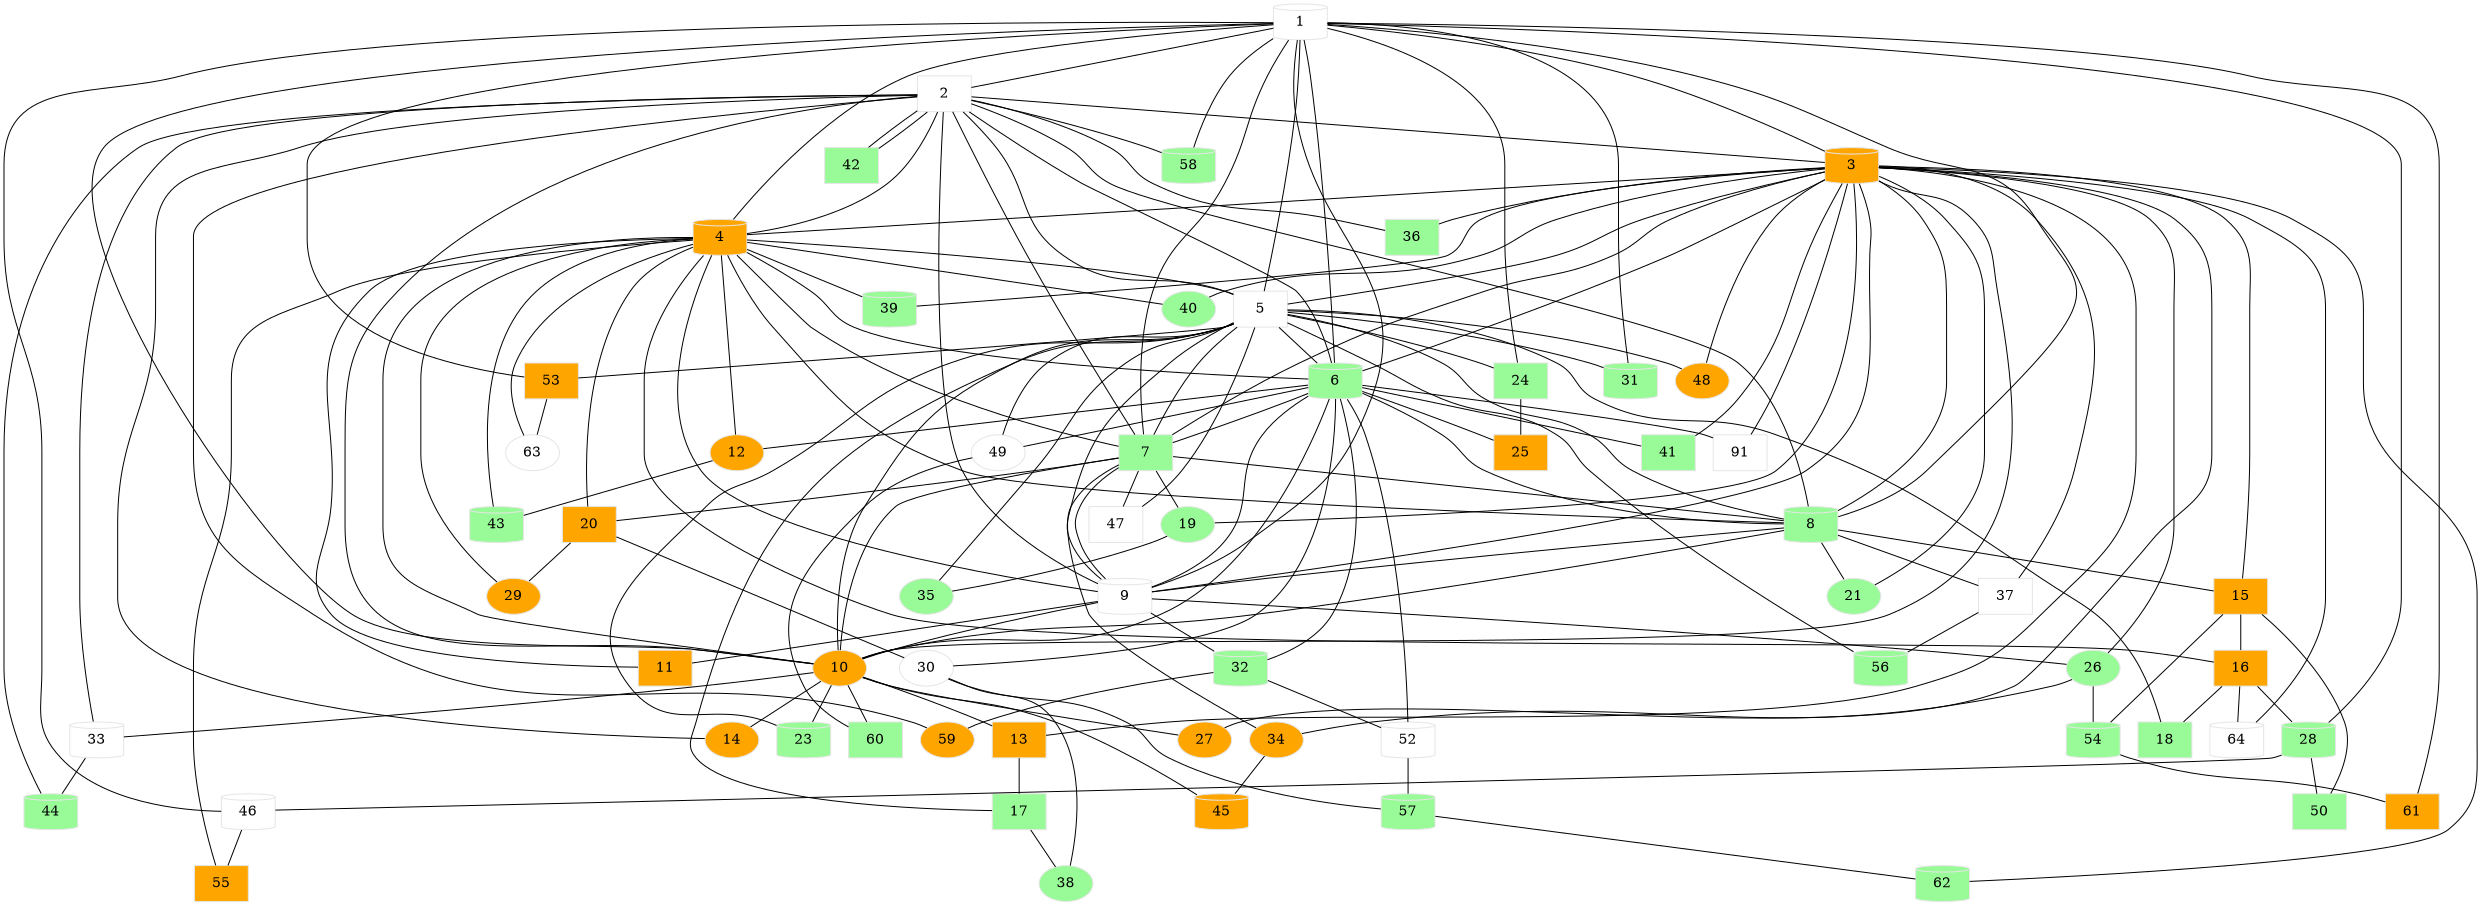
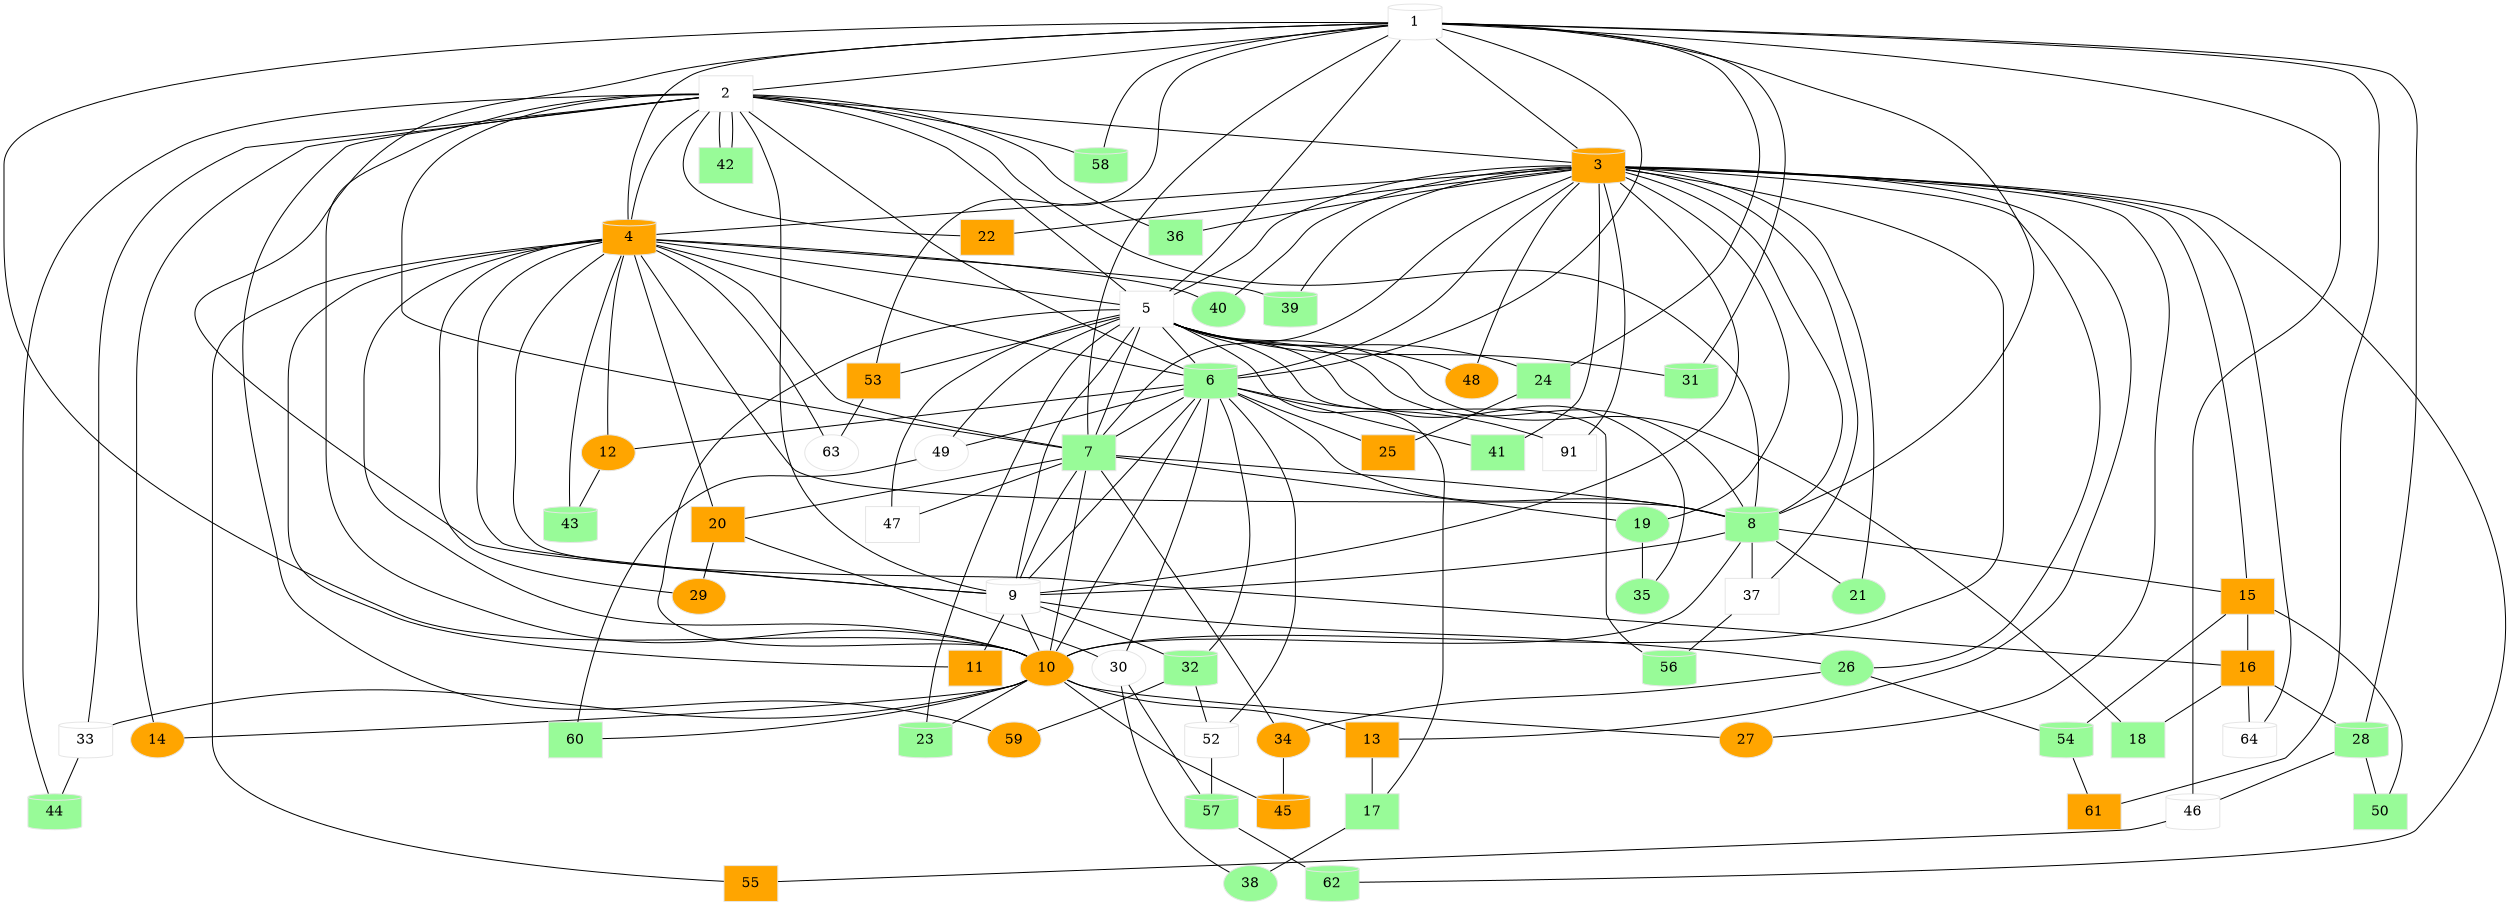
none -> (987, 237)
